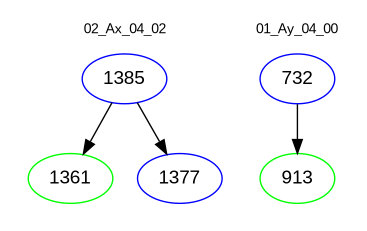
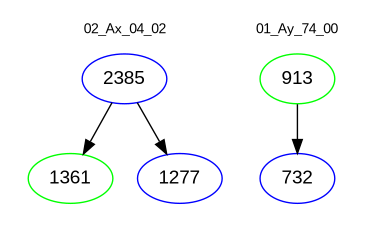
(297, 30) -> (297, 30)
(124, 79) -> (124, 79)
(297, 122) -> (297, 122)
(180, 178) -> (180, 178)
